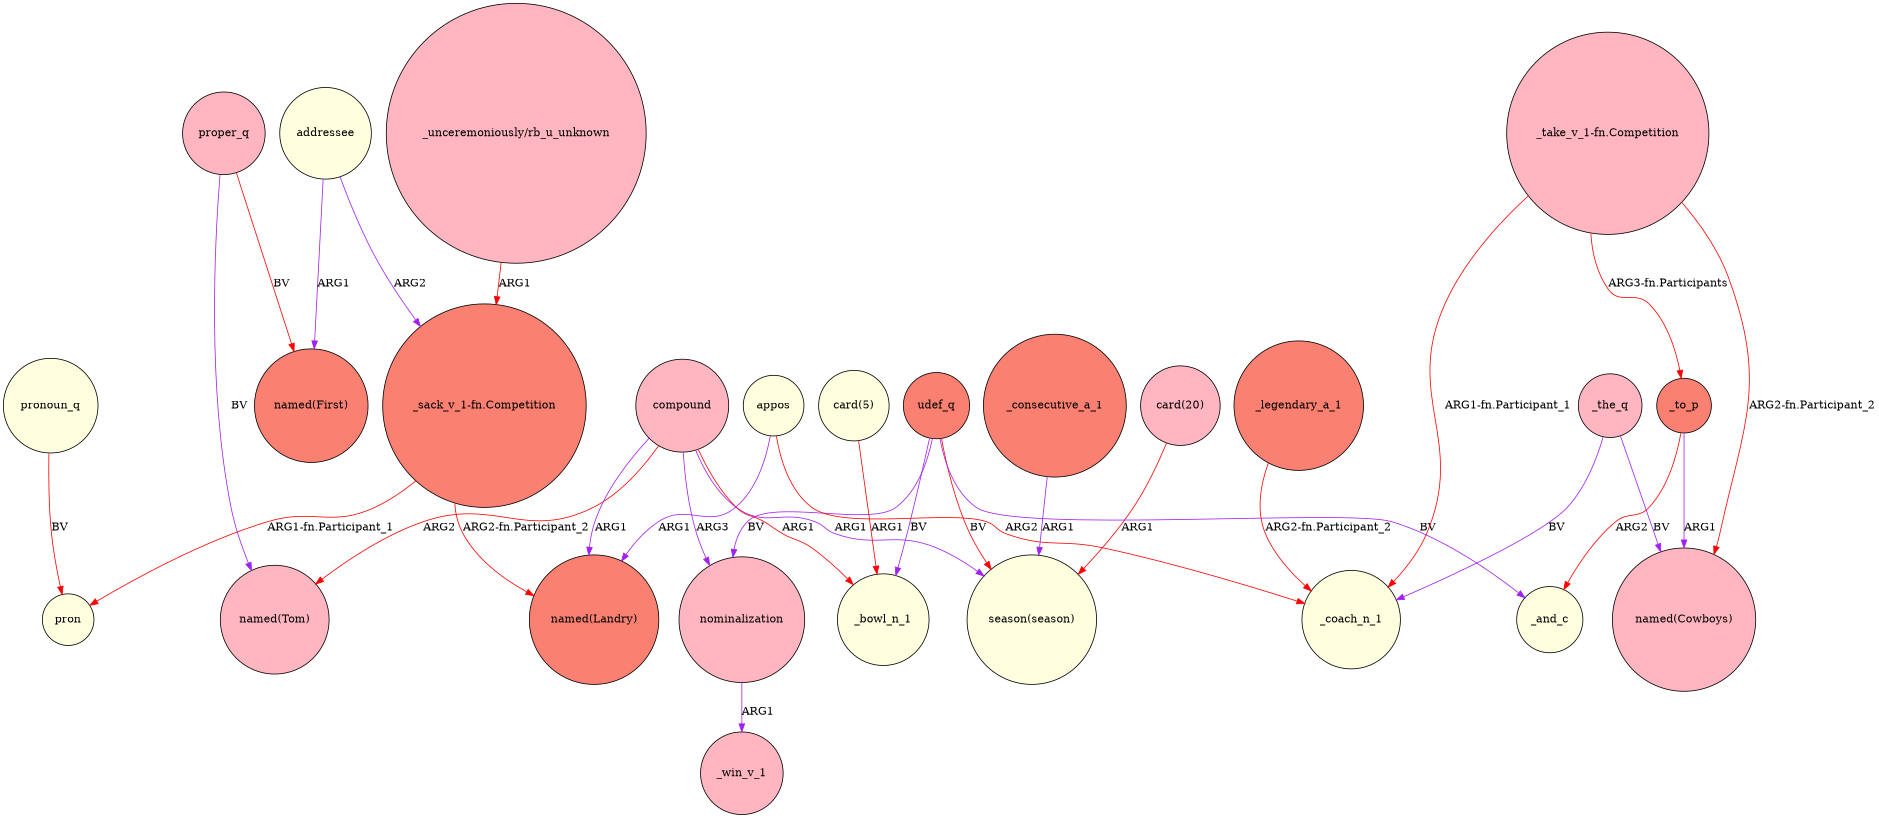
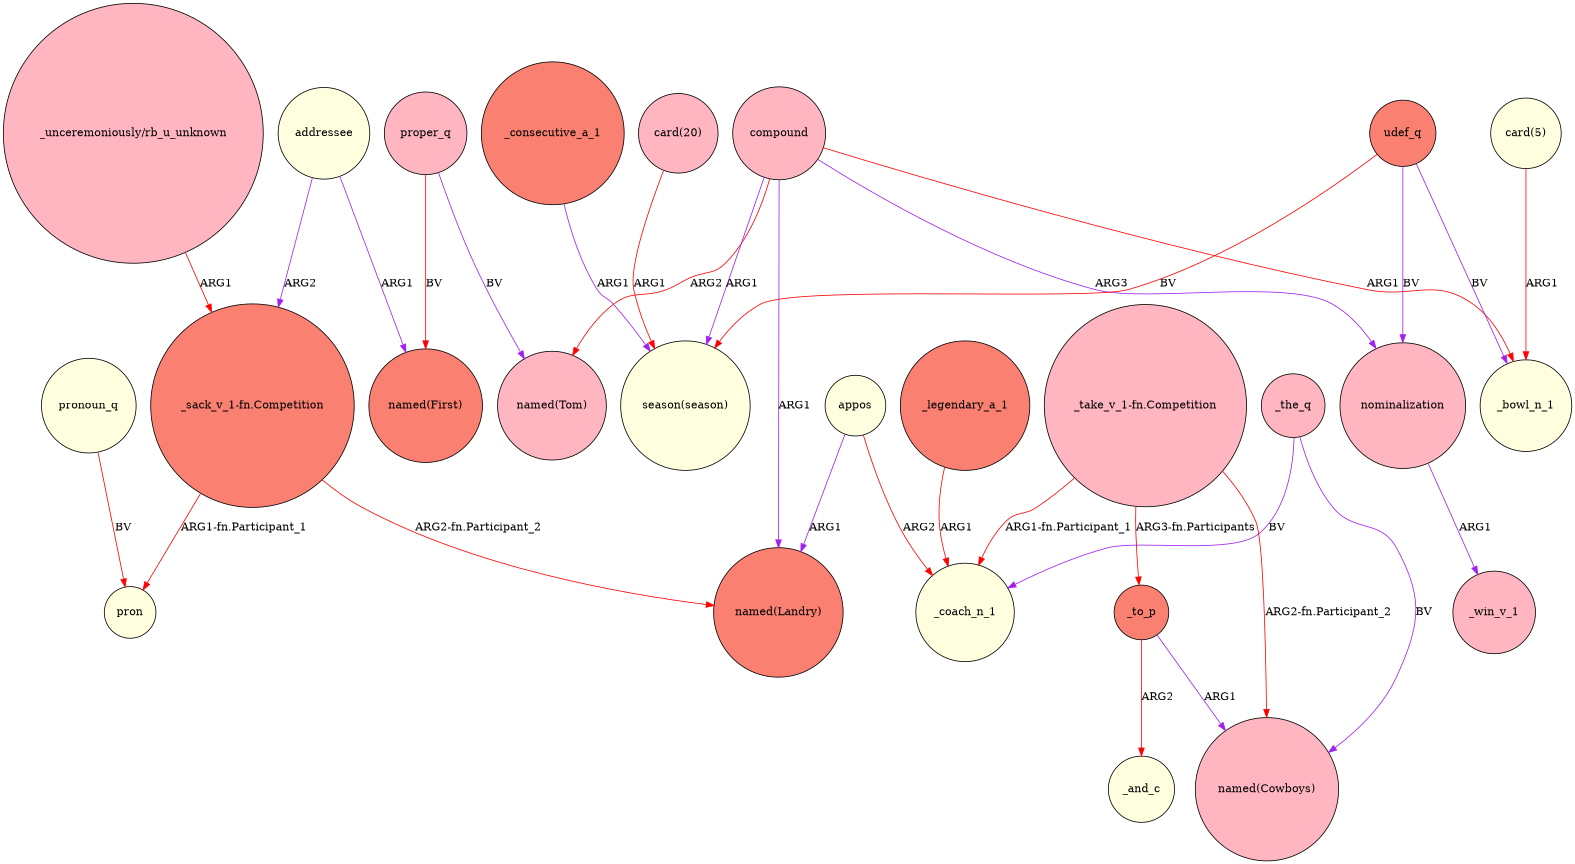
(1217, 519) -> none
(1329, 528) -> (957, 528)
